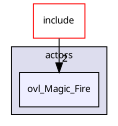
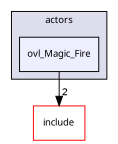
(59, 52) -> (59, 85)
